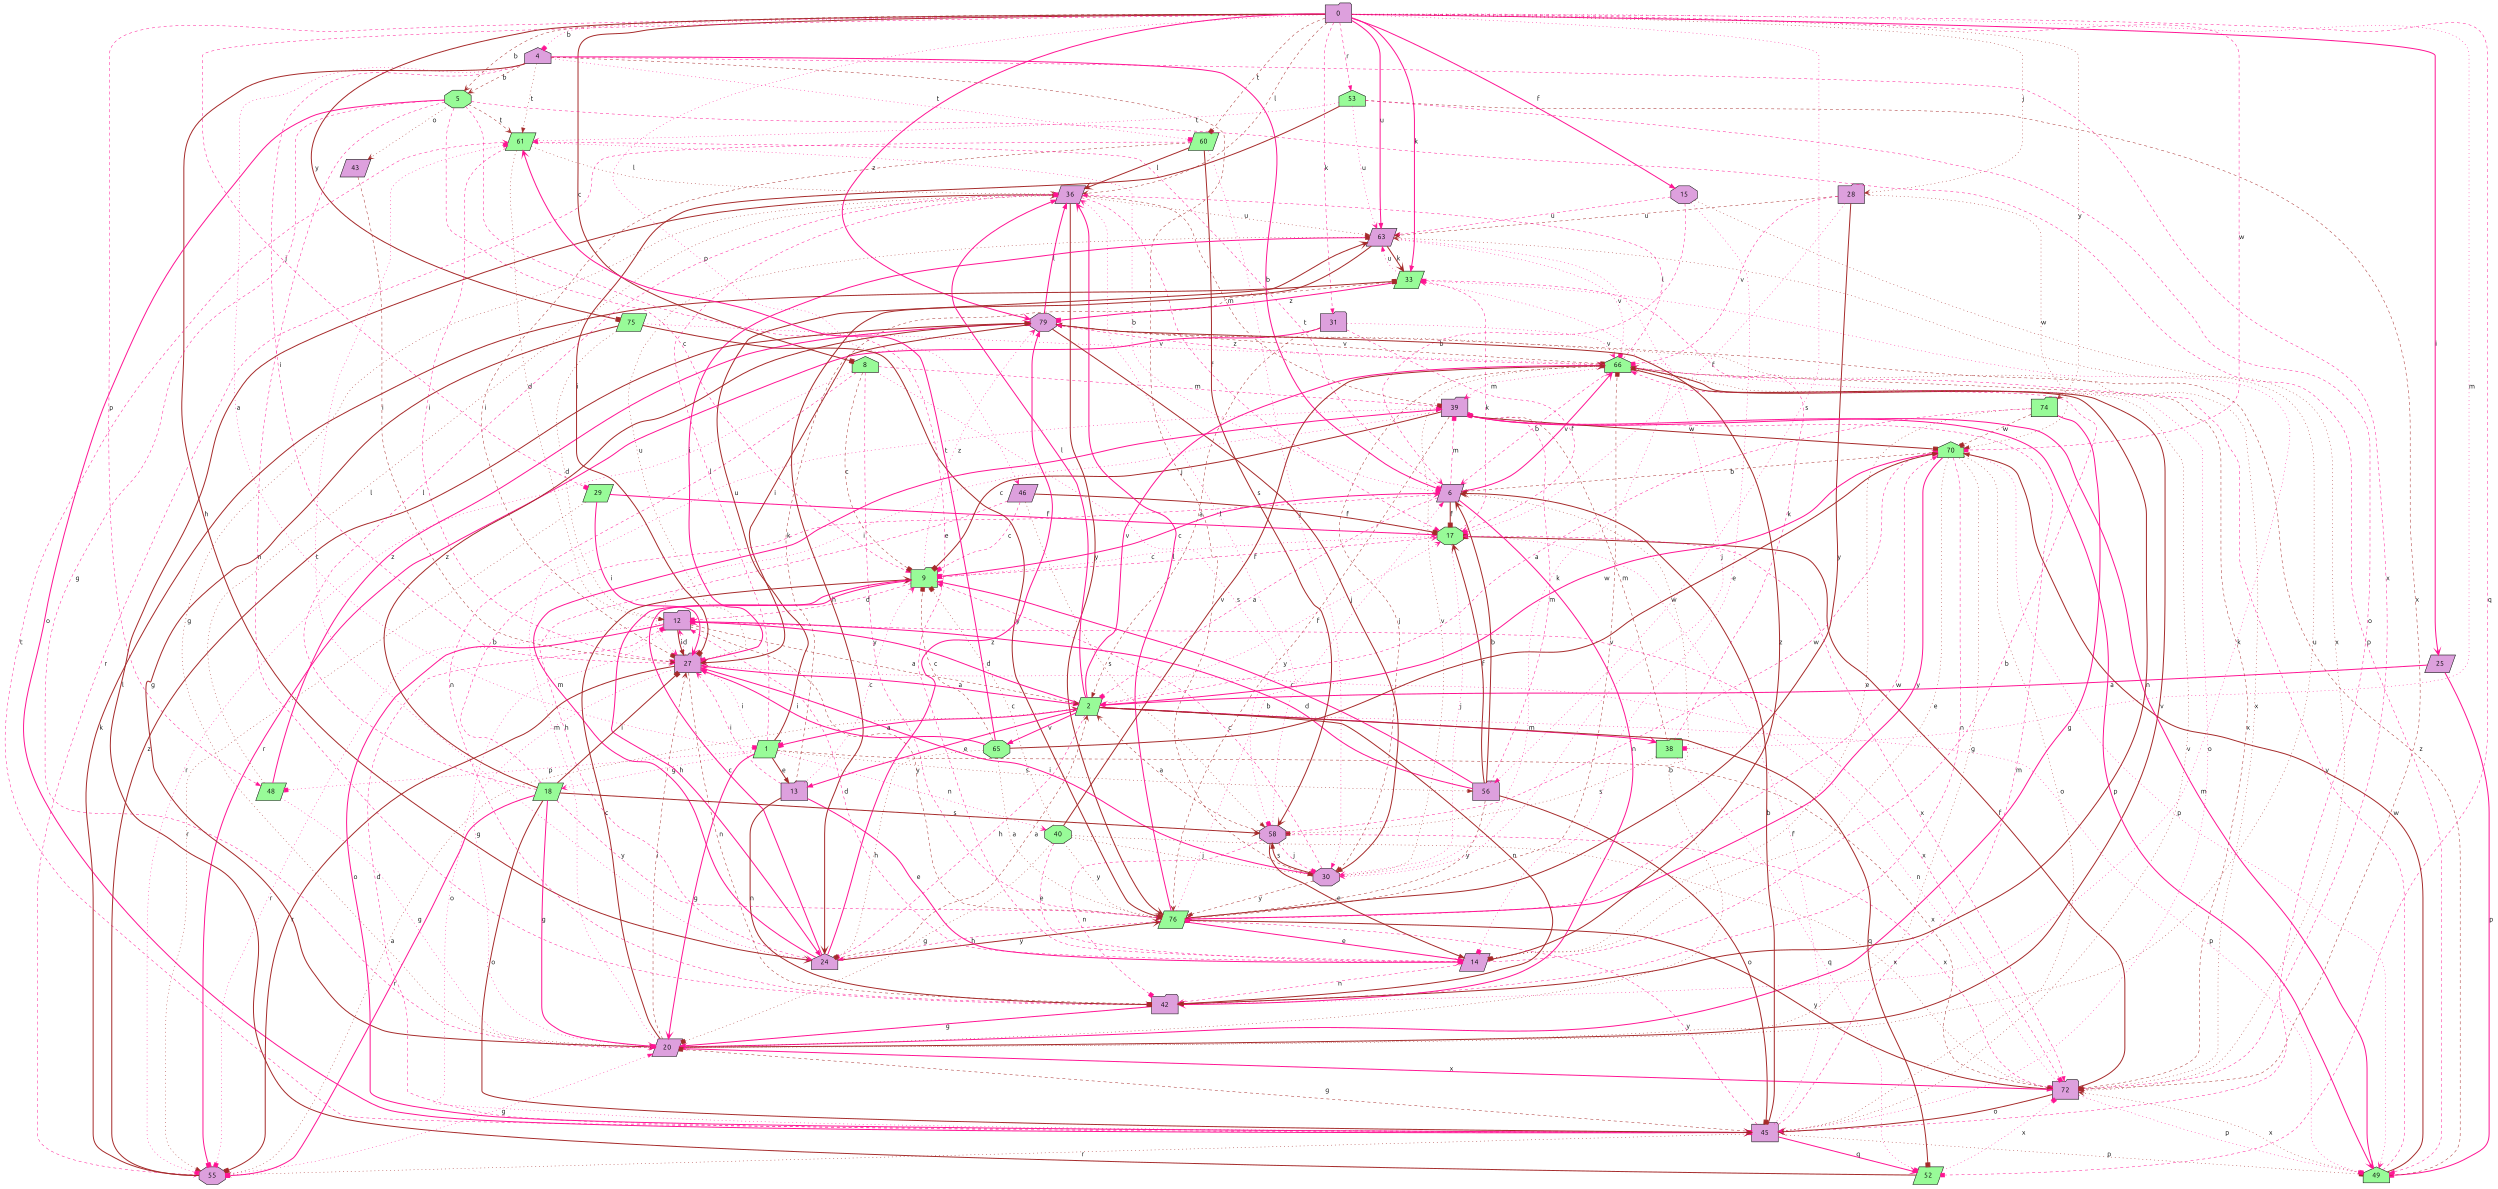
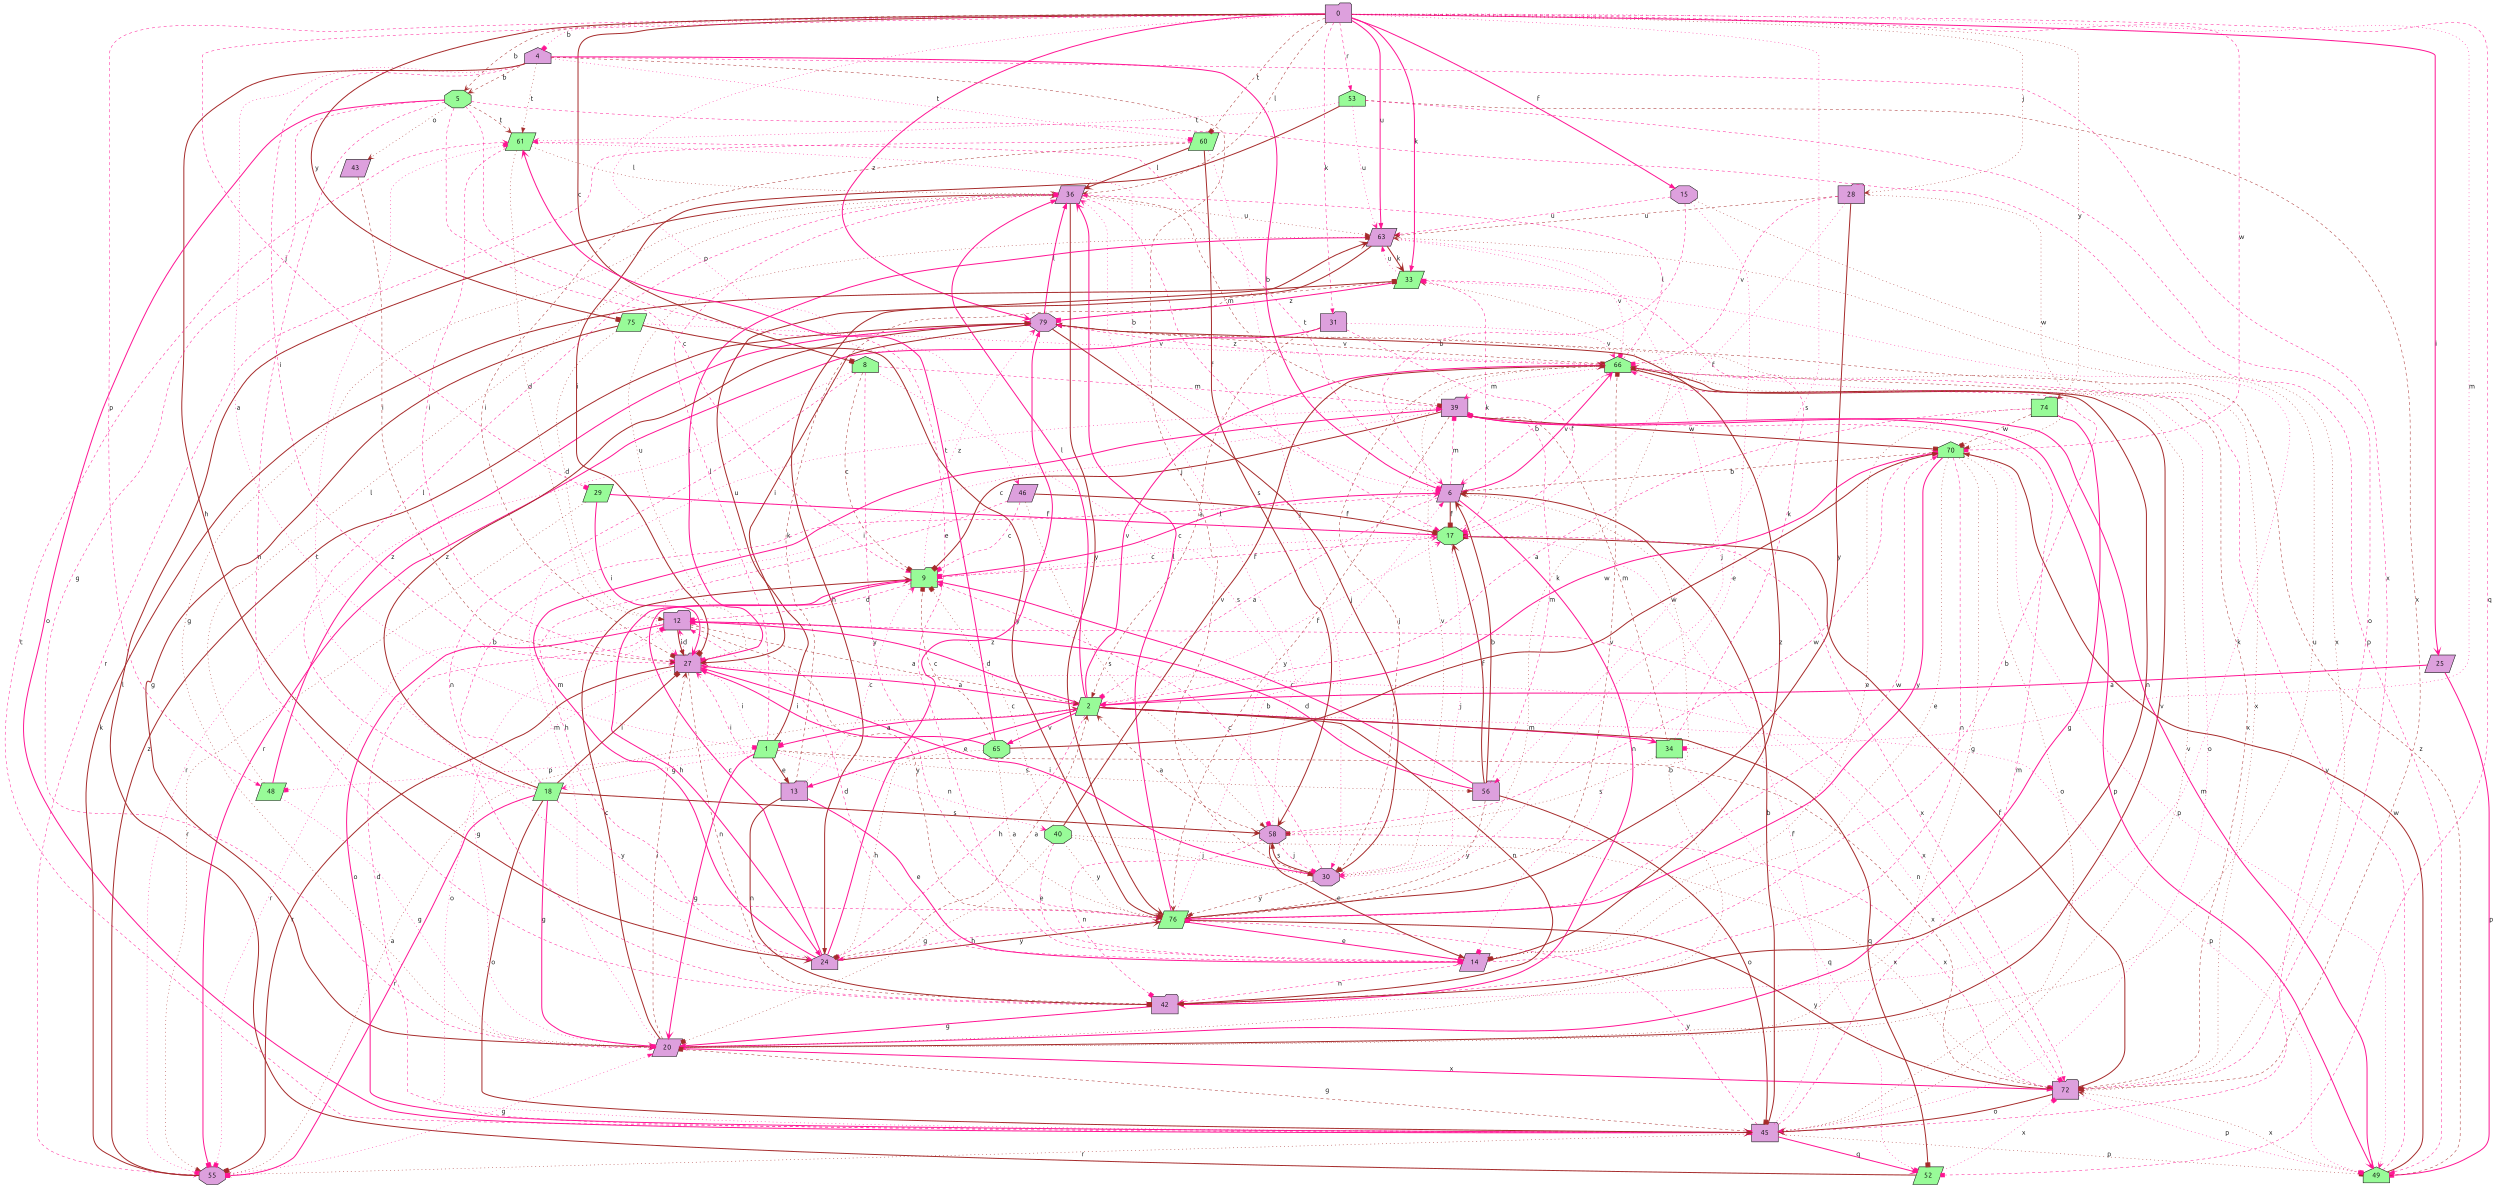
(819, 378) -> (819, 378)
(1581, 544) -> (1581, 544)
(1669, 749) -> (1669, 749)
